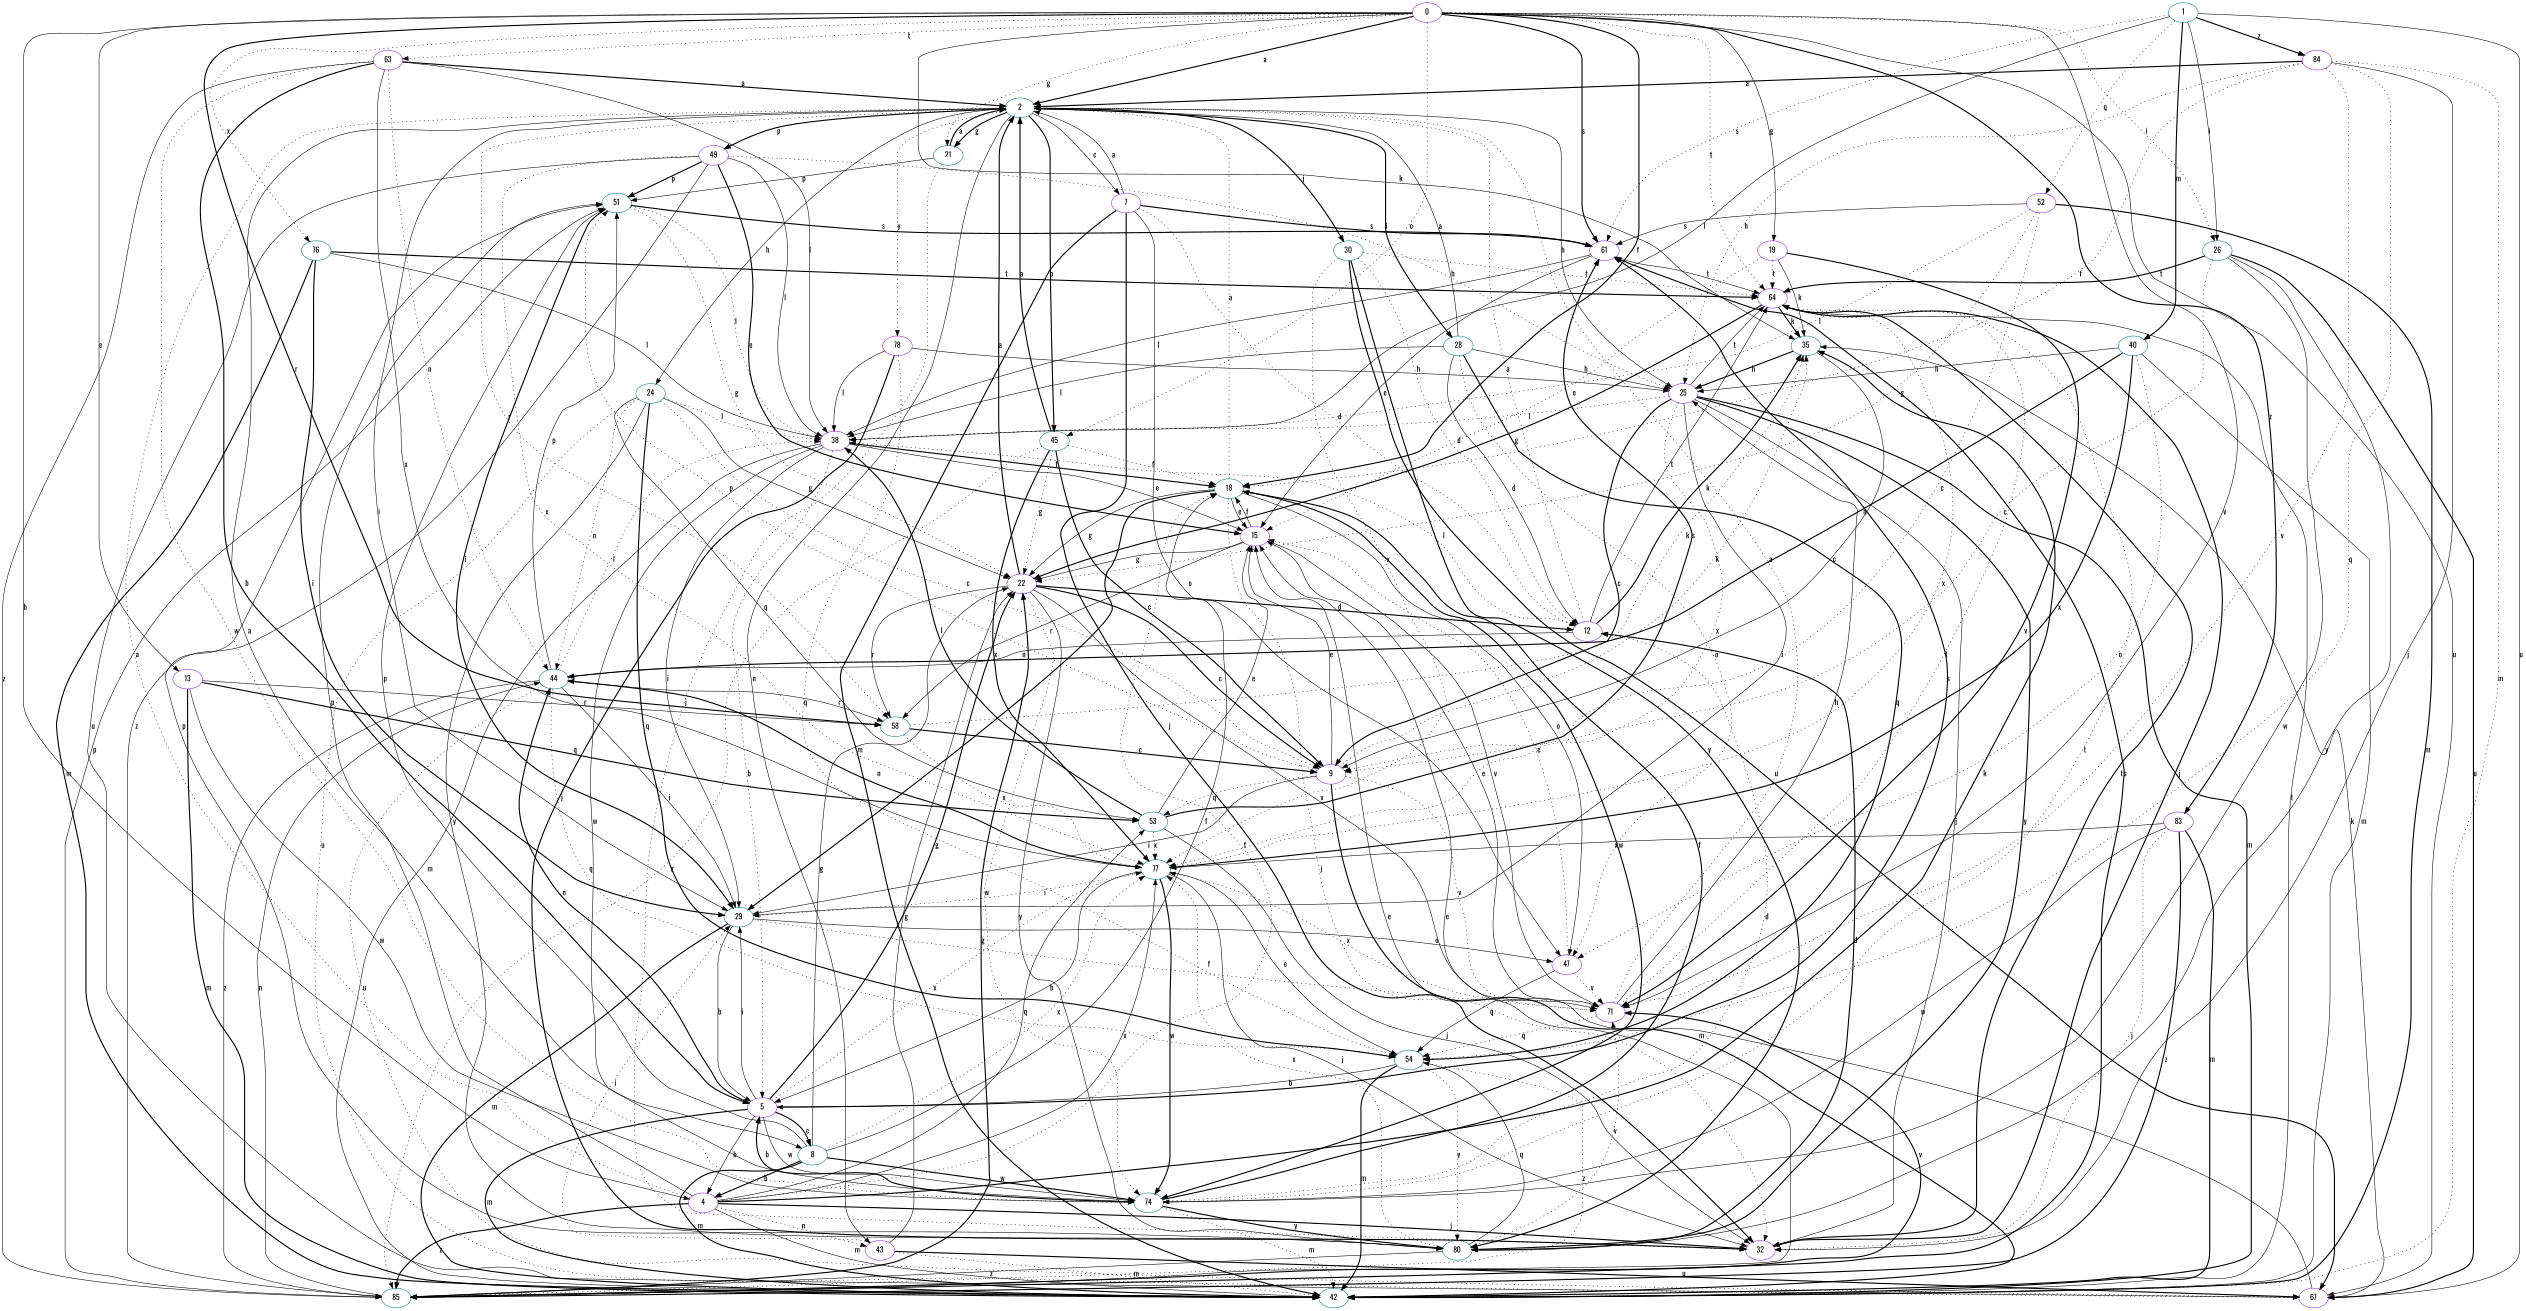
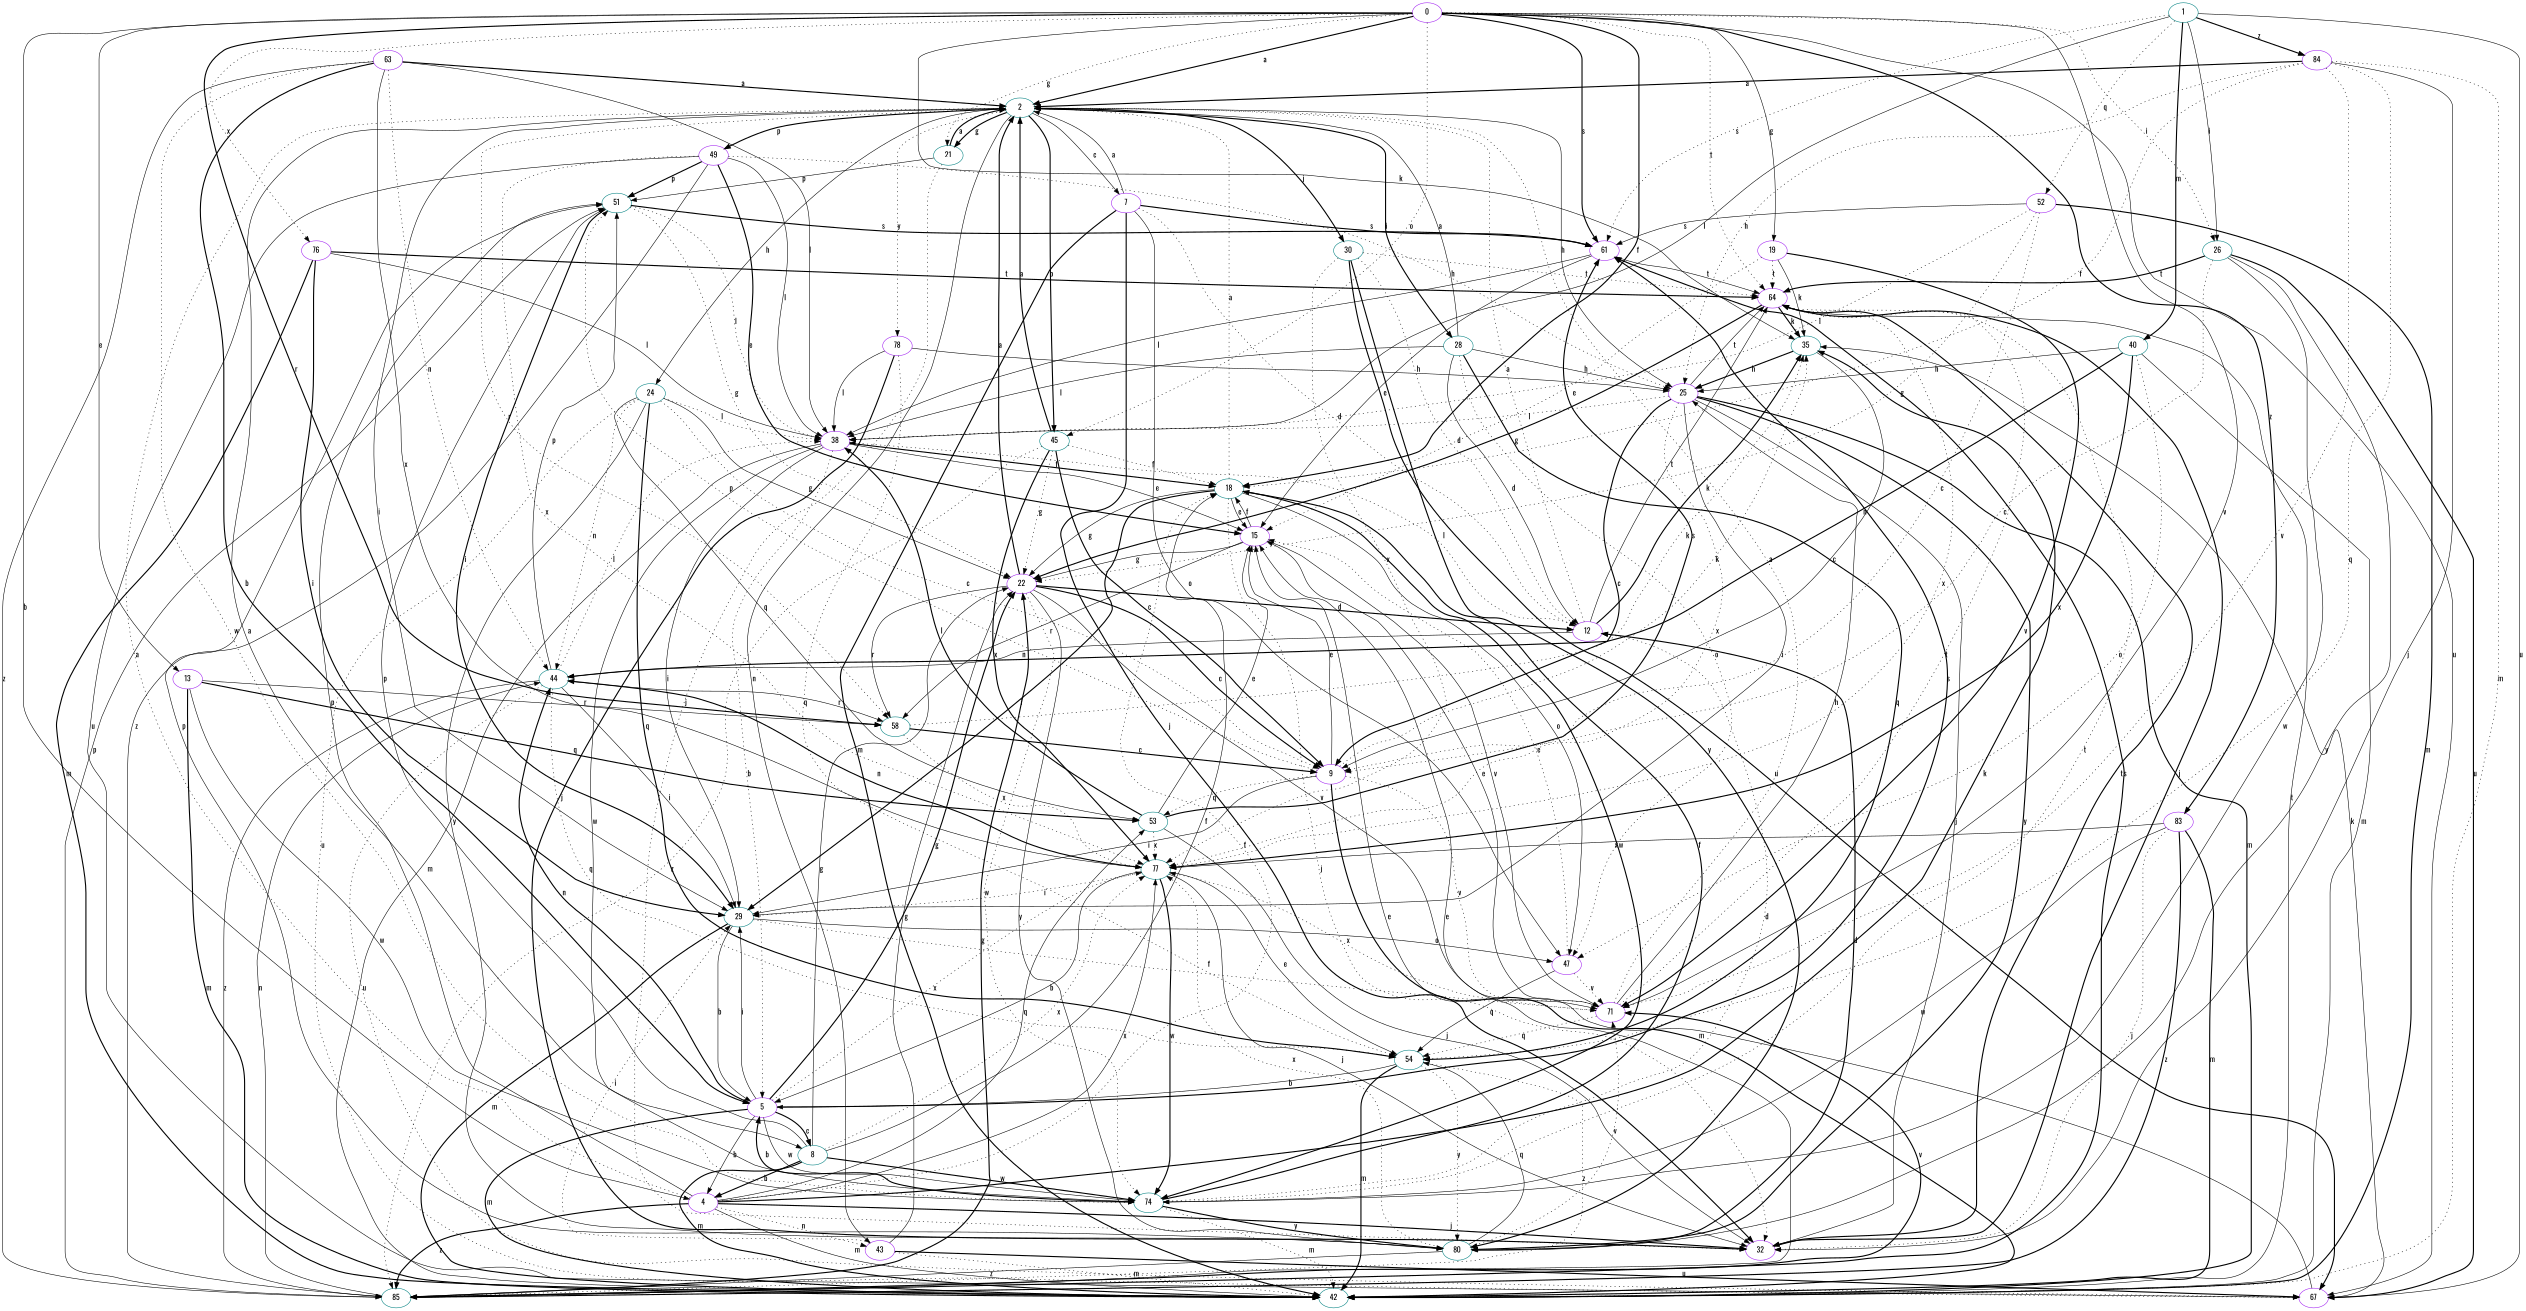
(910, 32) -> none
(316, 251) -> (316, 251)
